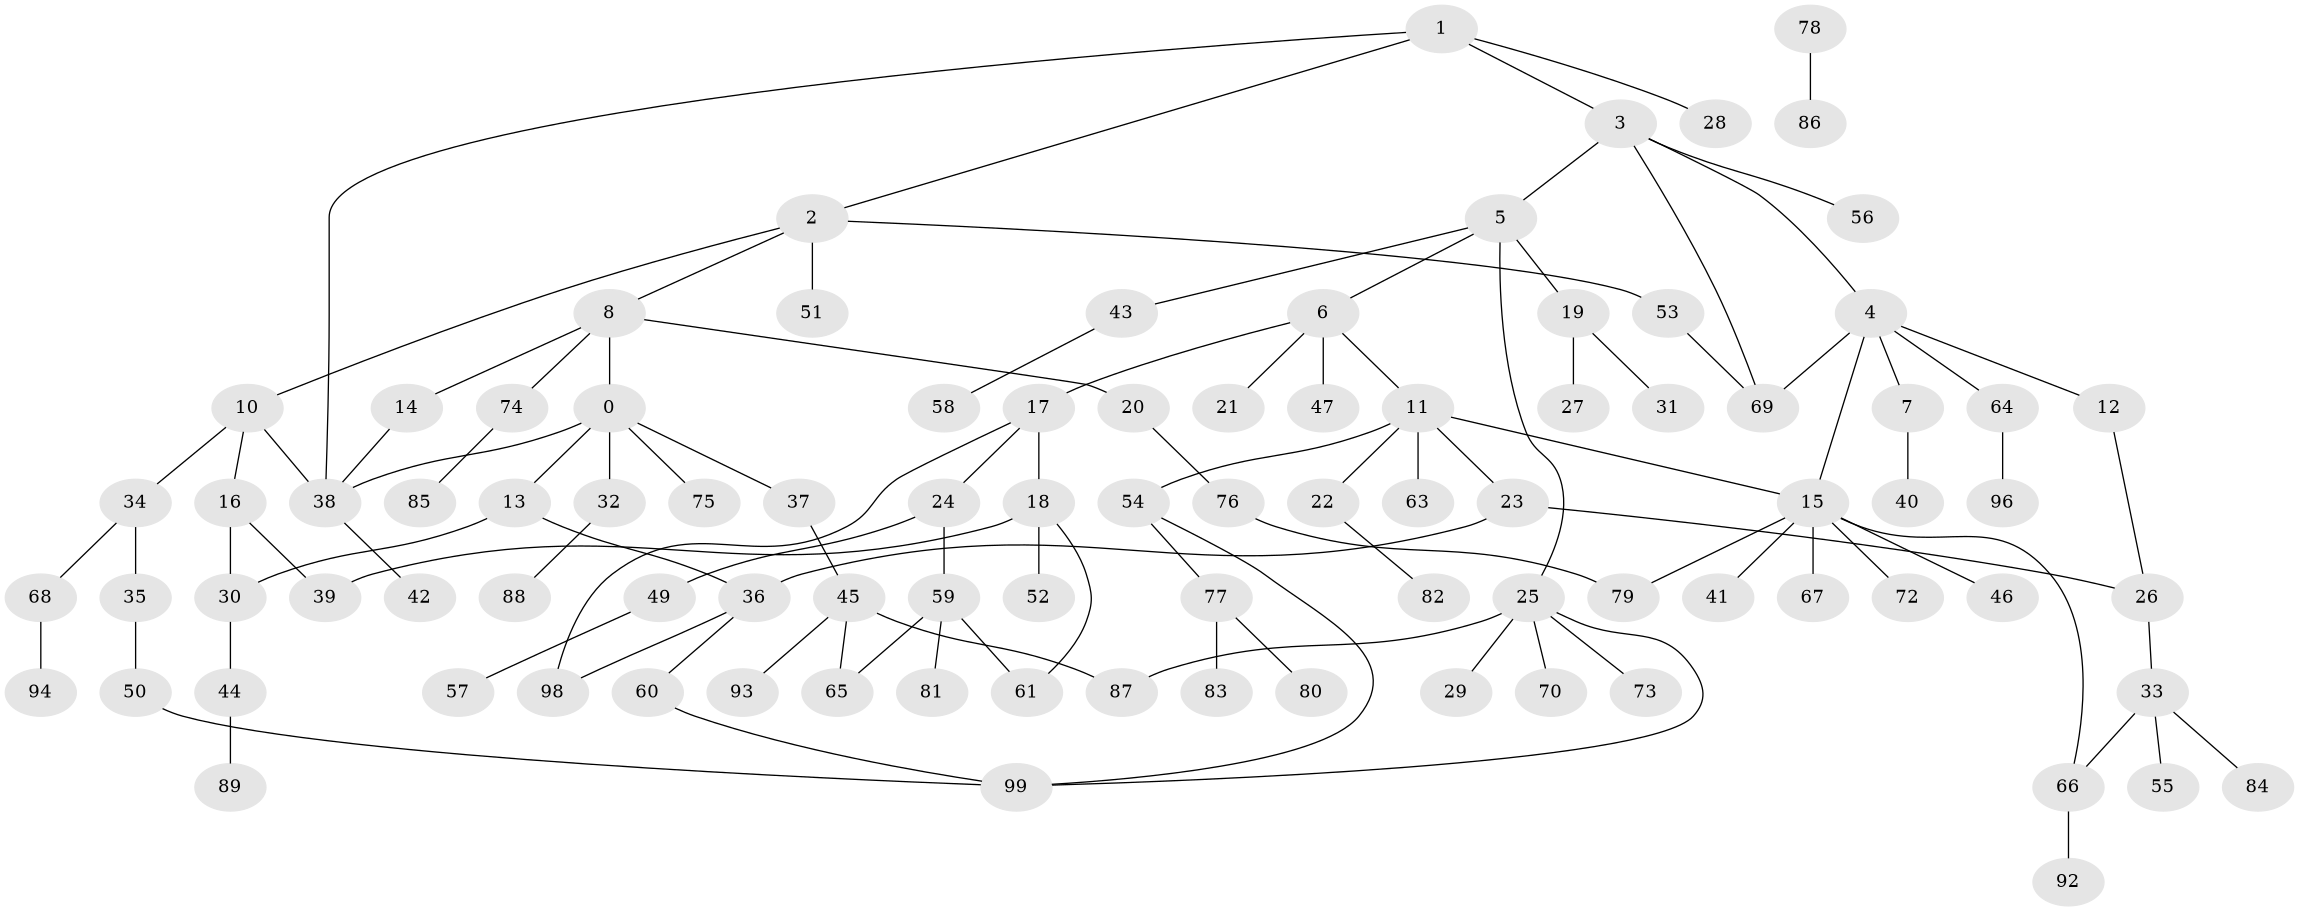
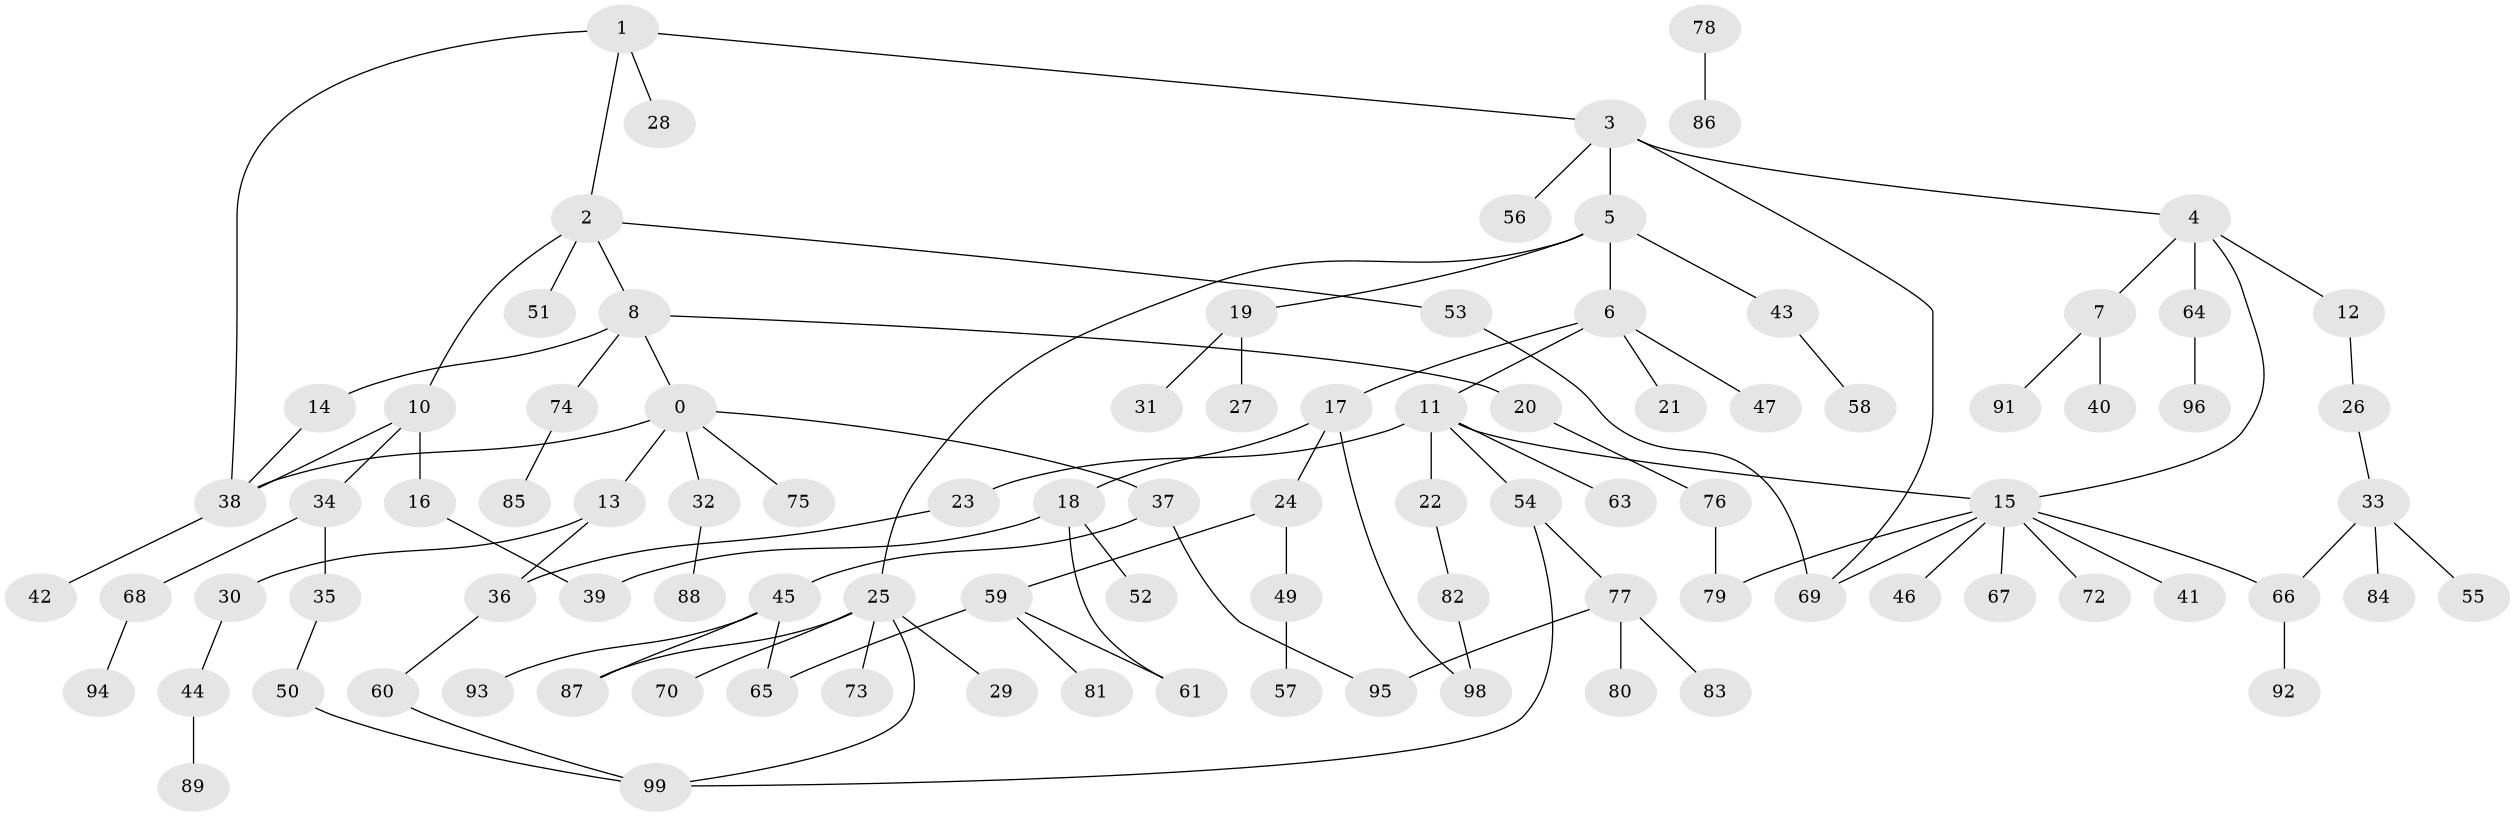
(1817, 361) -> (1908, 550)
none -> (2005, 408)
(1833, 541) -> none
(230, 550) -> none
(654, 645) -> (1465, 645)
none -> (1381, 693)
